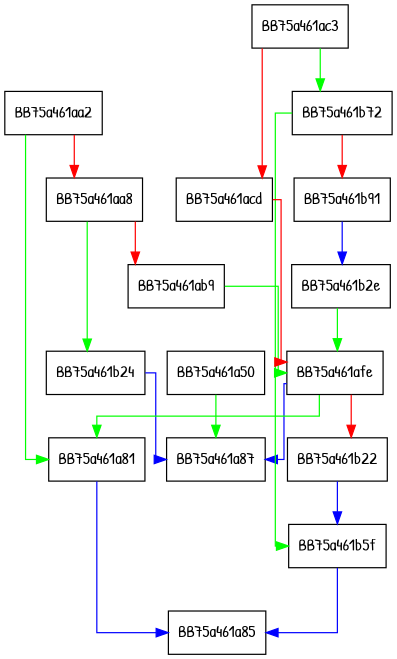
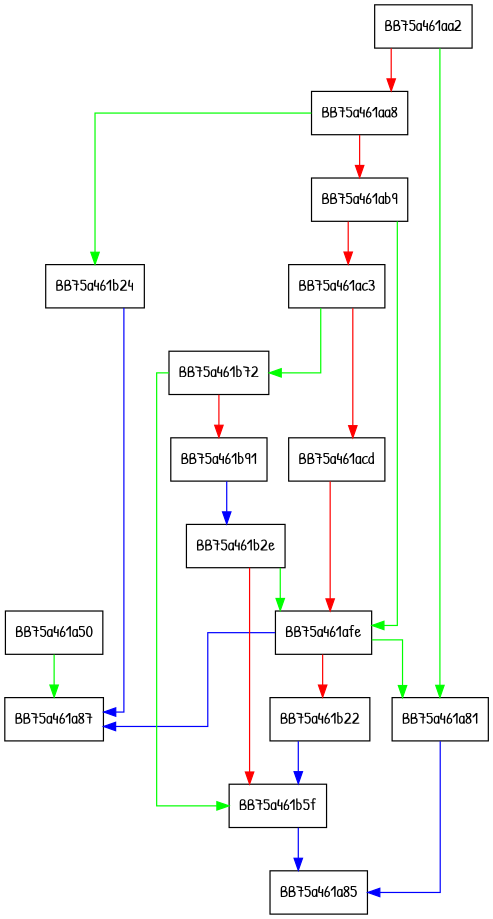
none -> (348, 237)
none -> (250, 670)
